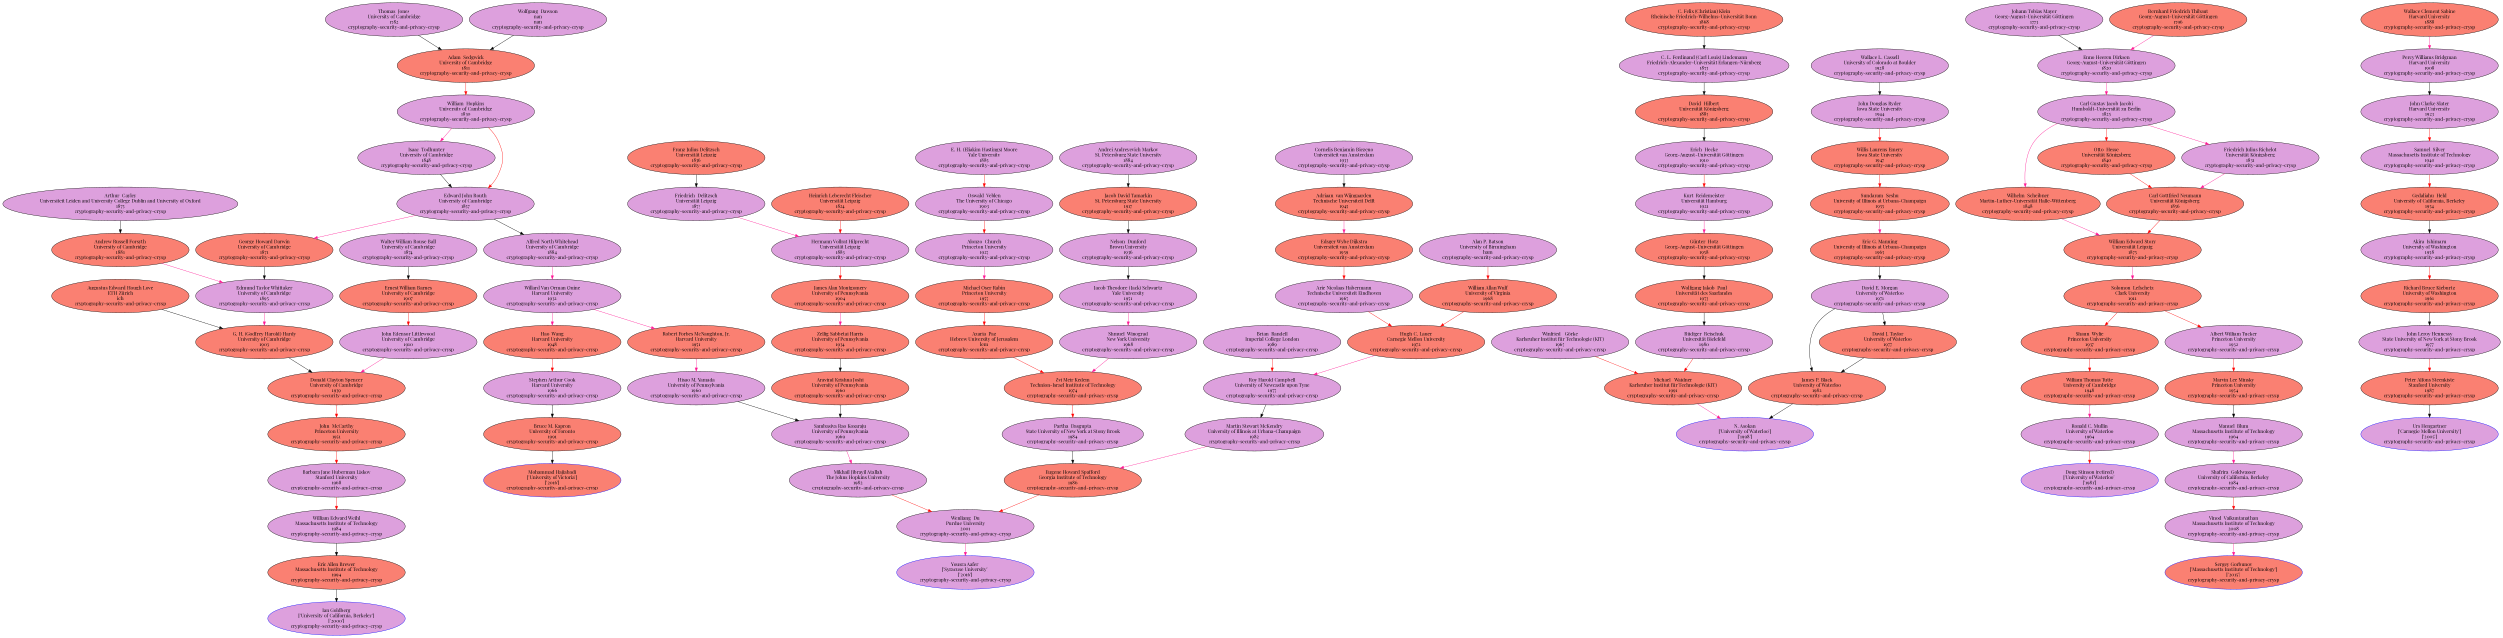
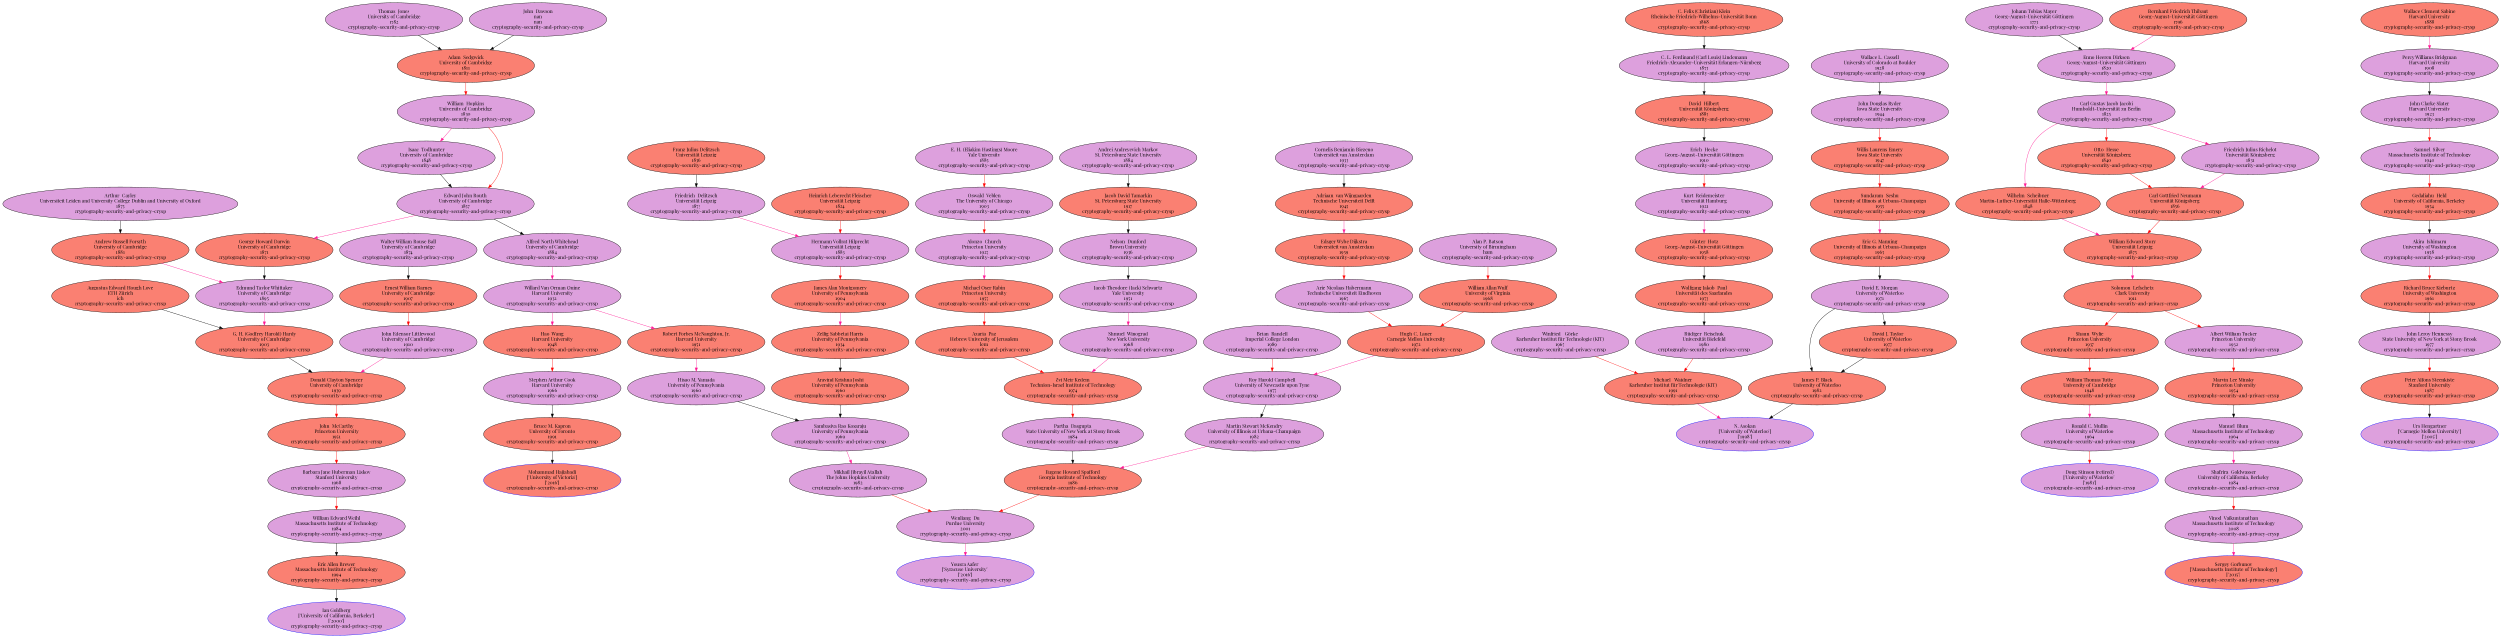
(538, 20) -> (538, 20)
